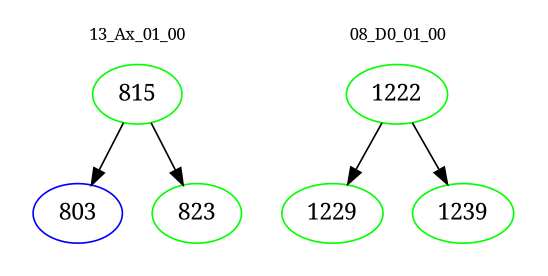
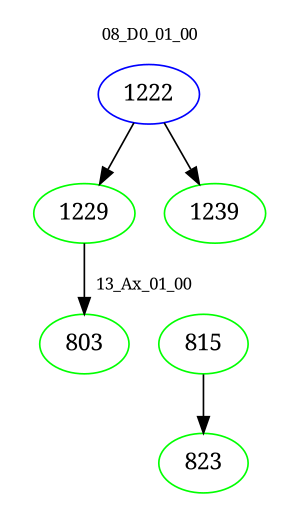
(397, 94) -> (149, 94)
(111, 146) -> (84, 280)
(78, 213) -> (84, 344)
